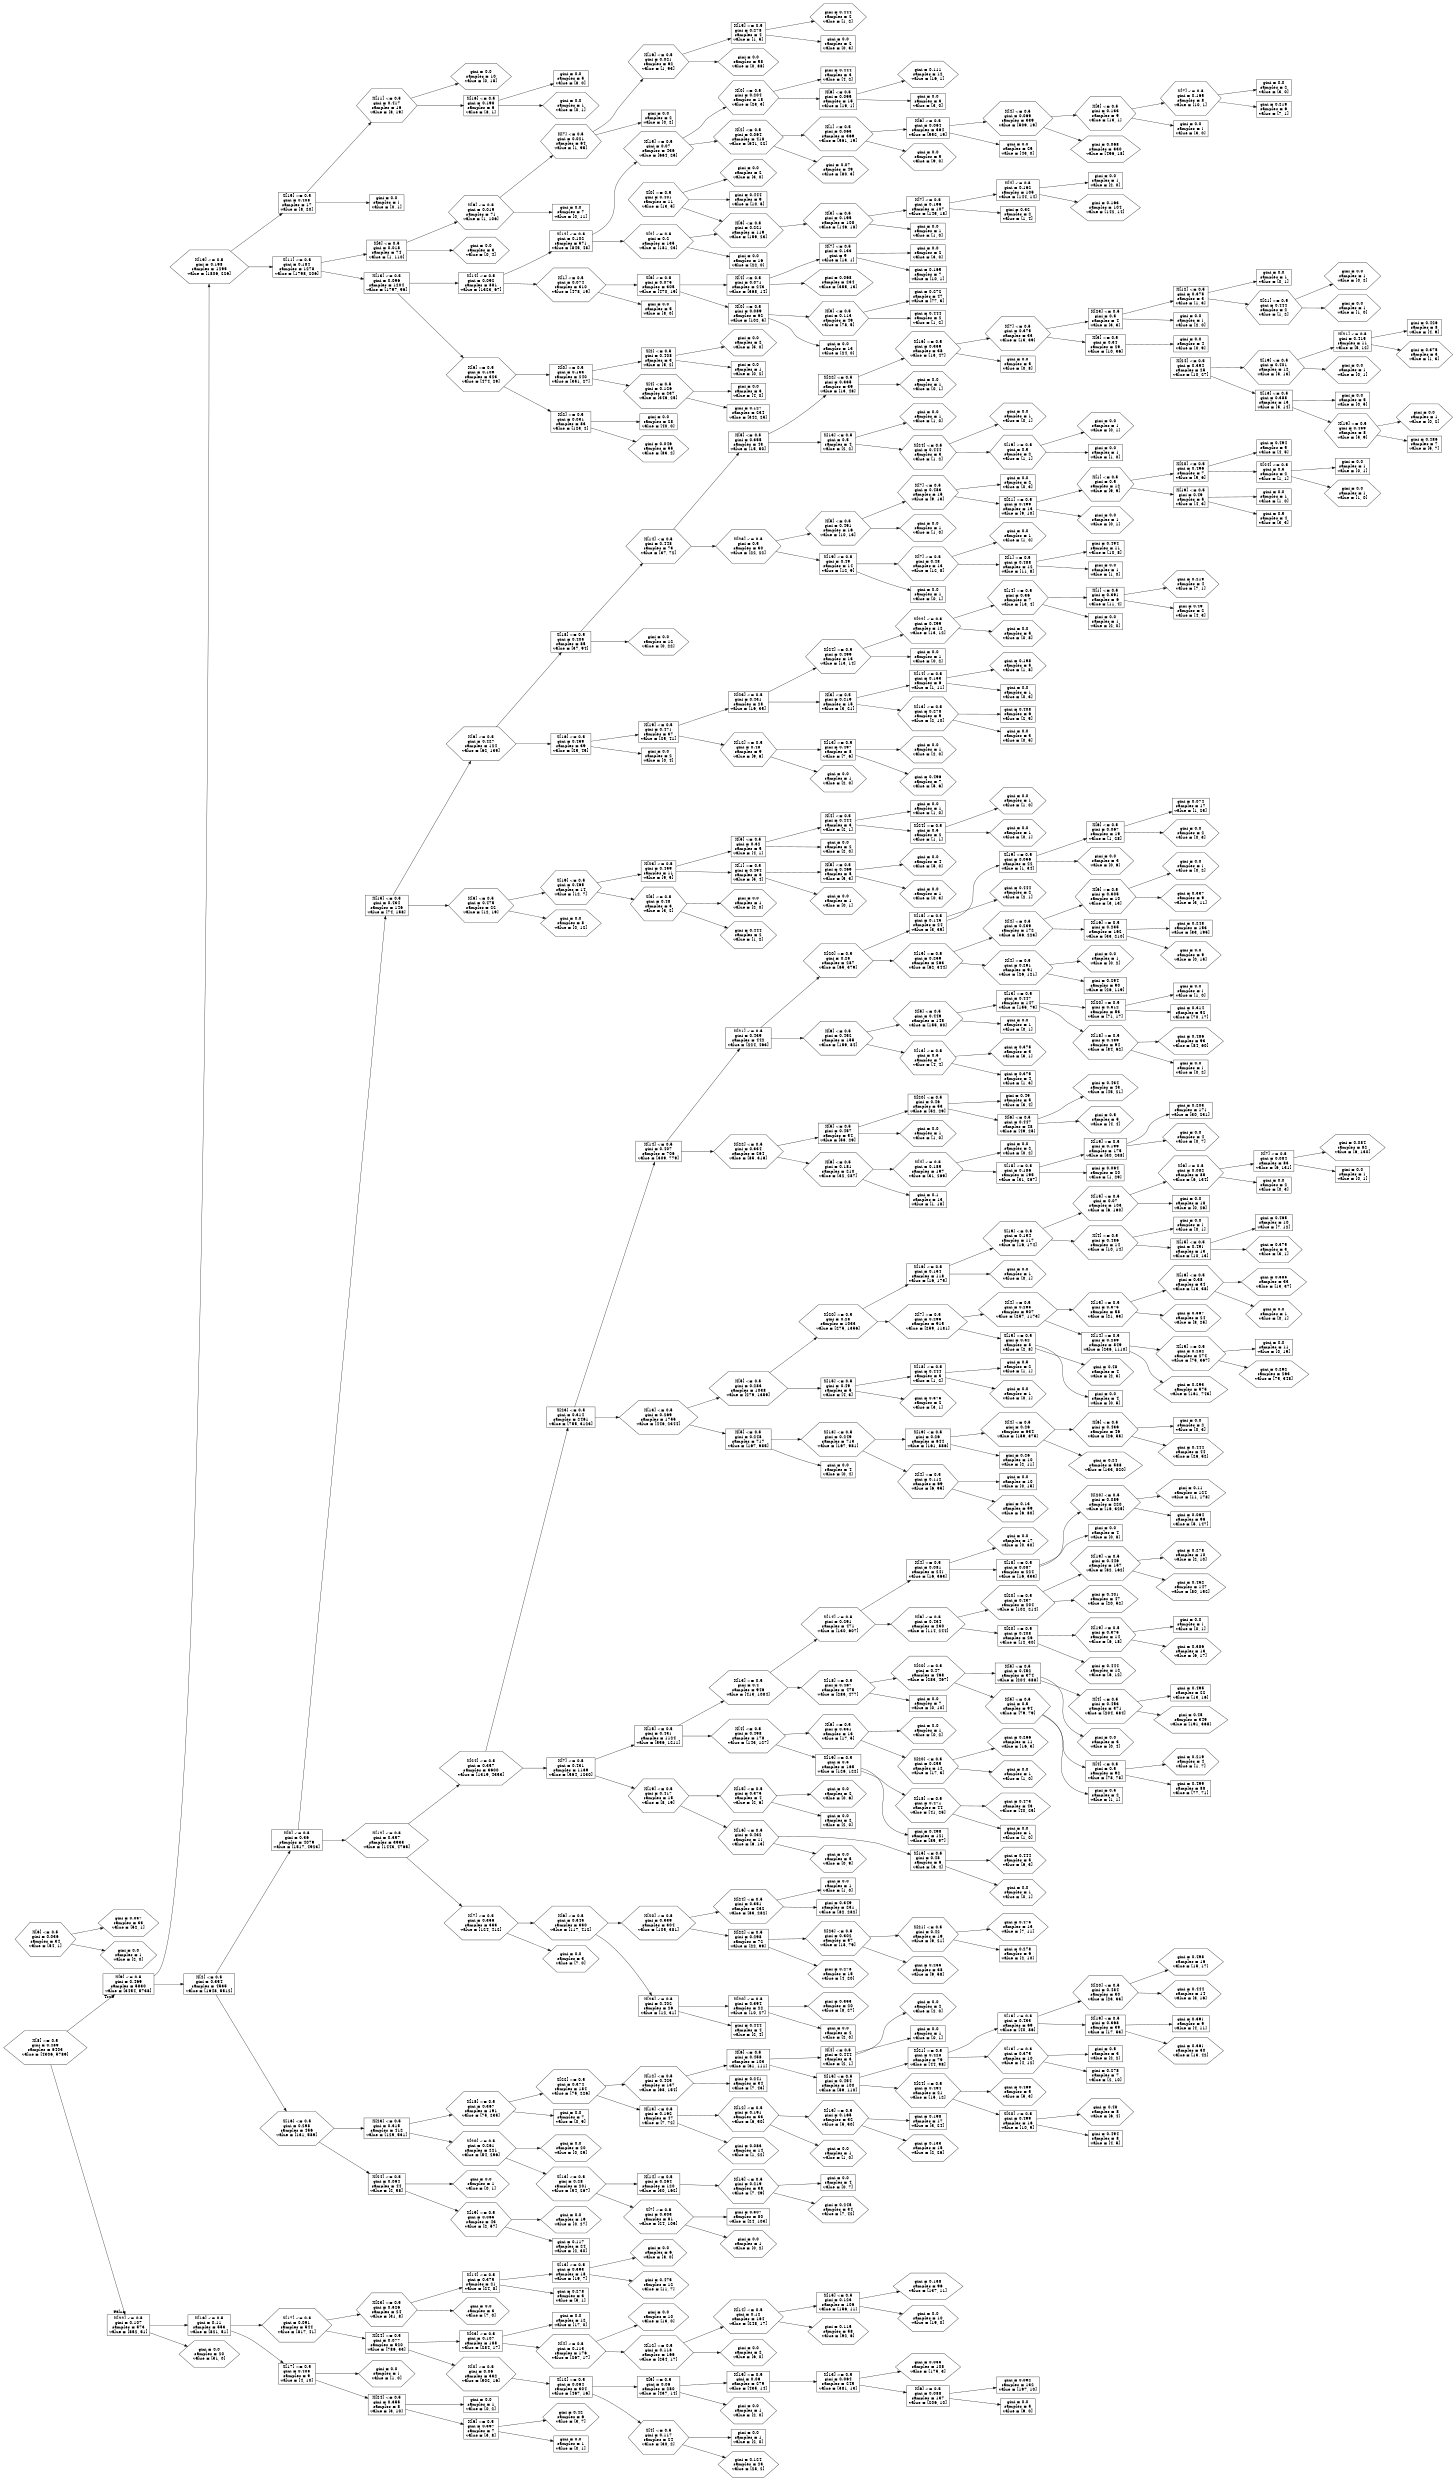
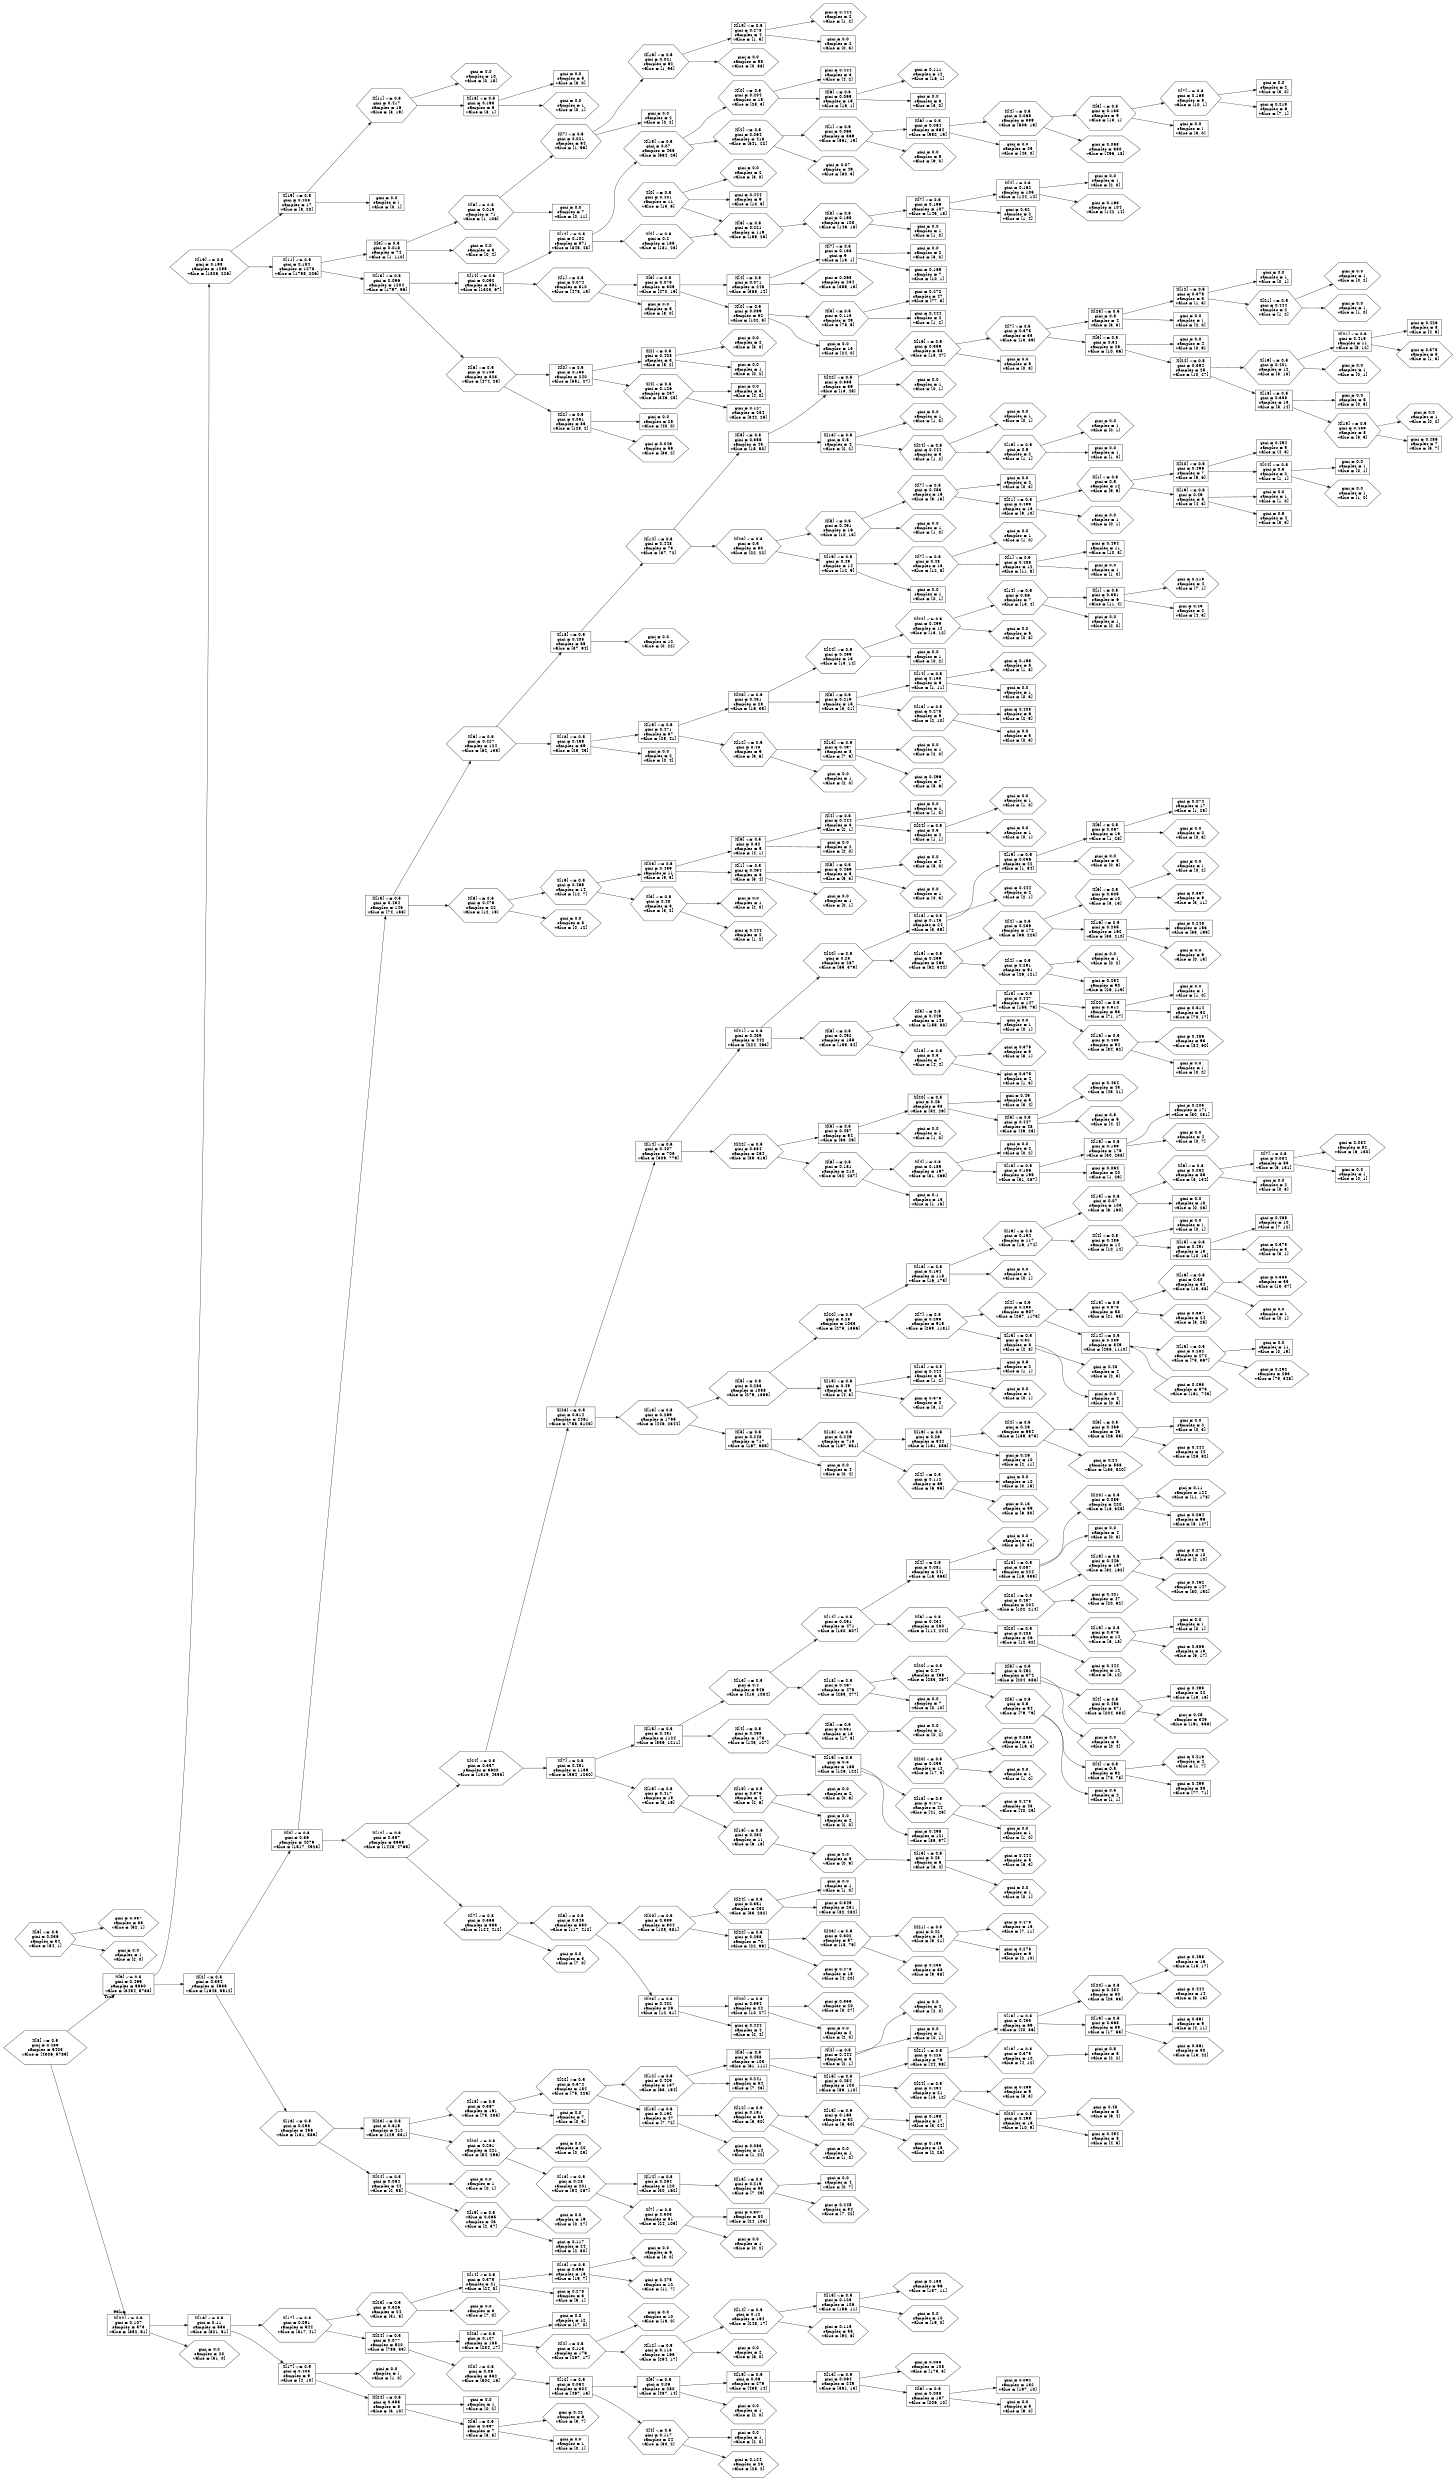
(748, 261) -> none
none -> (1147, 356)
(1147, 1364) -> (1149, 1364)
(882, 1748) -> none
(844, 1839) -> (887, 1860)
(1105, 2075) -> none
(481, 2220) -> (481, 2220)
